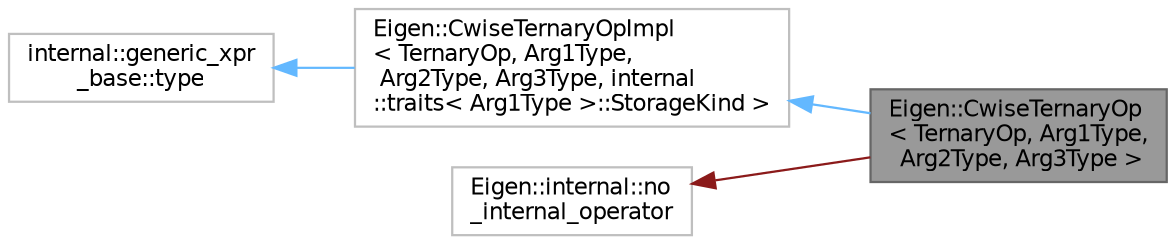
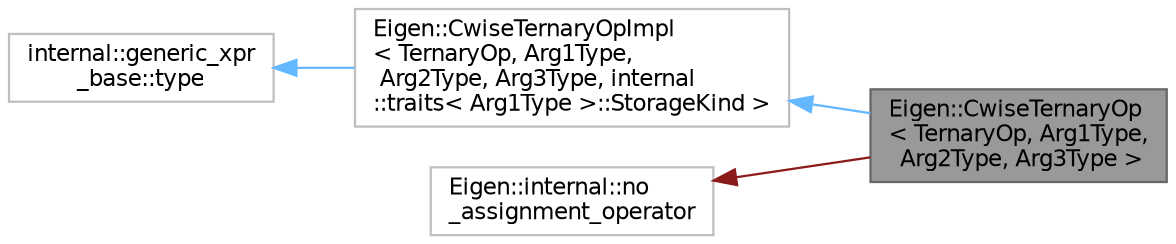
(572, 201) -> (572, 201)
